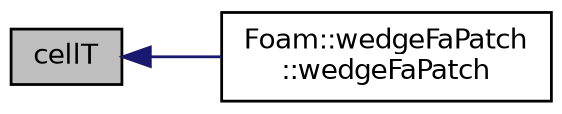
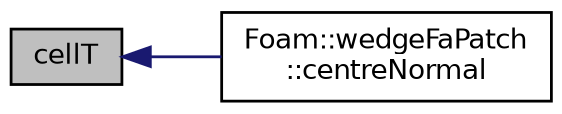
(387, 57) -> (387, 57)
